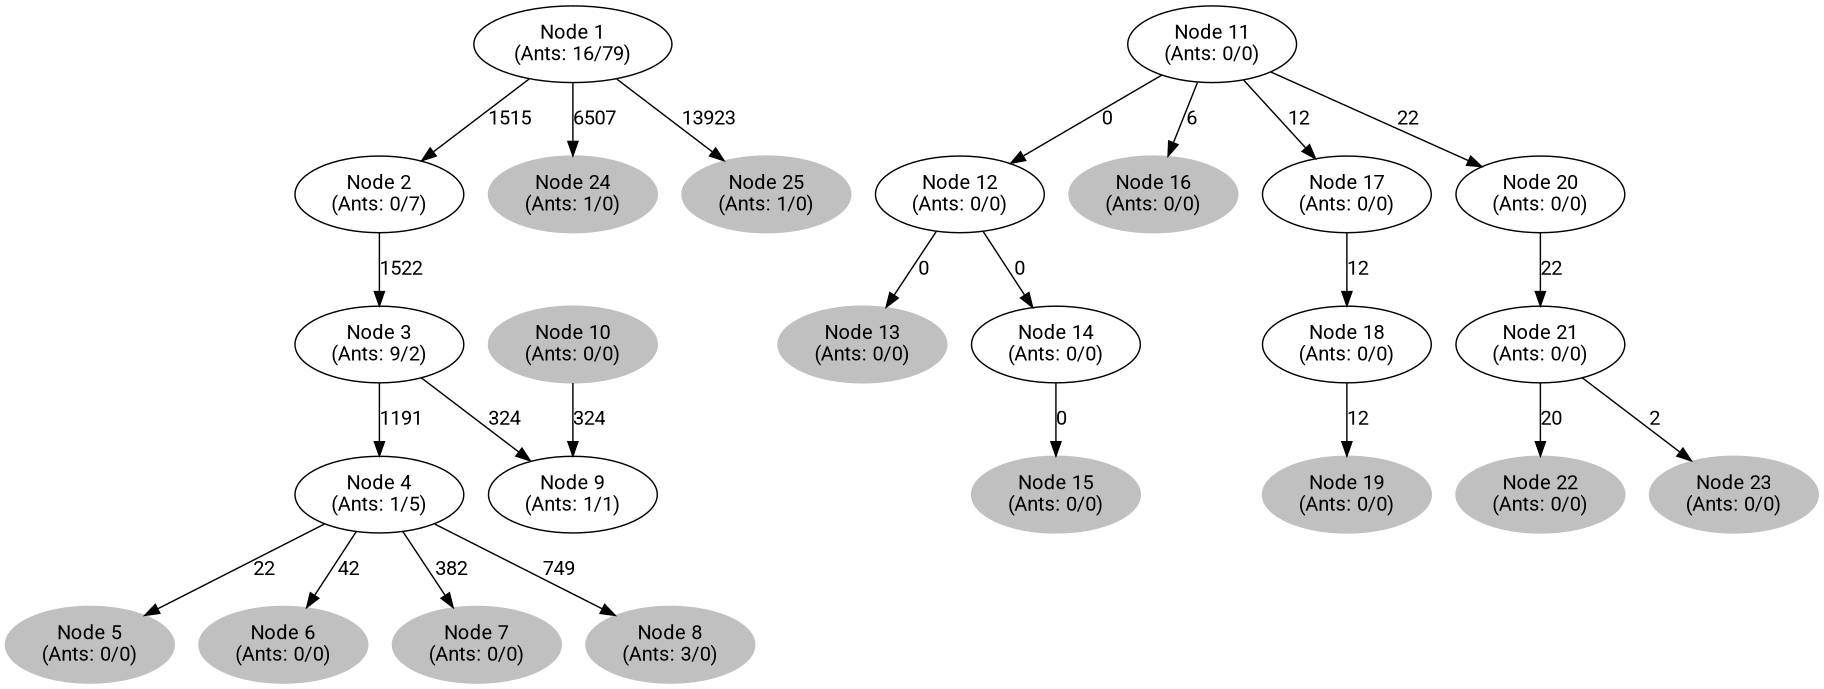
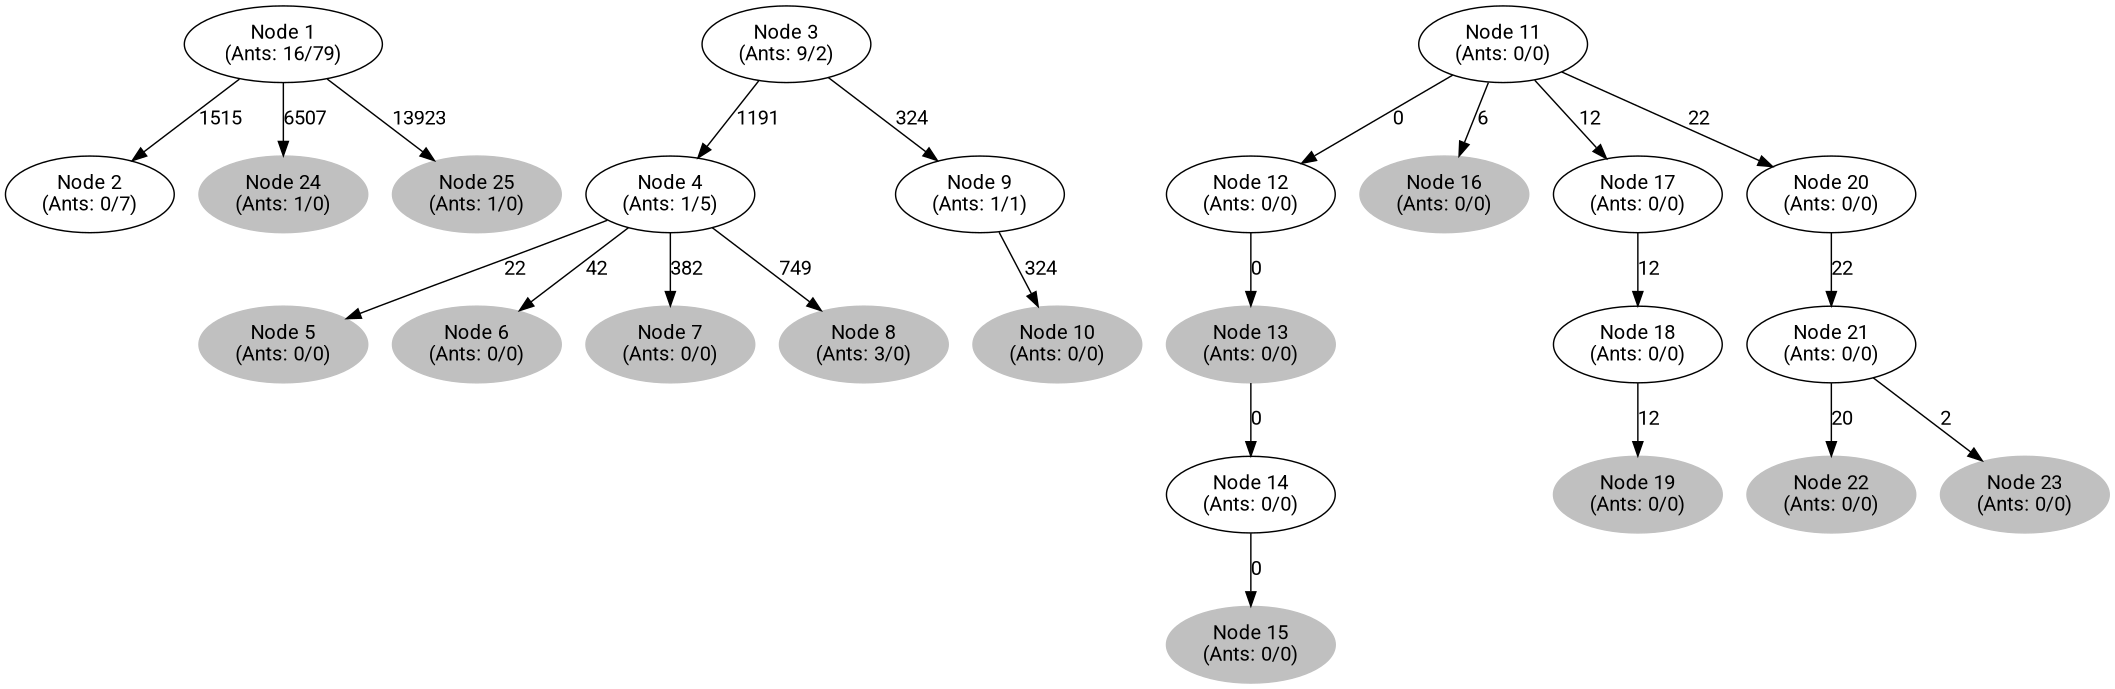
(379, 262) -> none
(1004, 263) -> (1251, 412)
(573, 412) -> (1015, 263)
